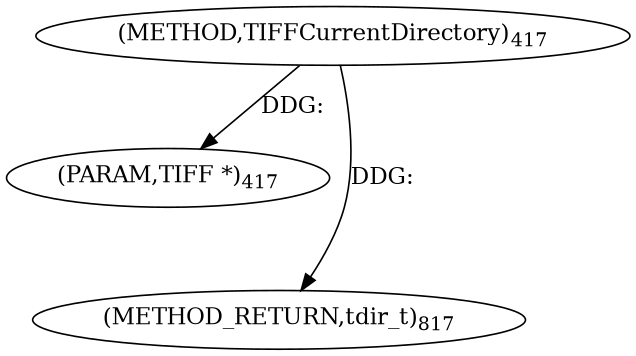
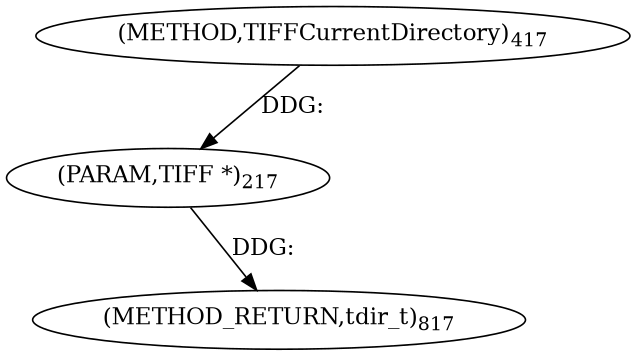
(260, 175) -> (260, 175)
(350, 175) -> (218, 242)
